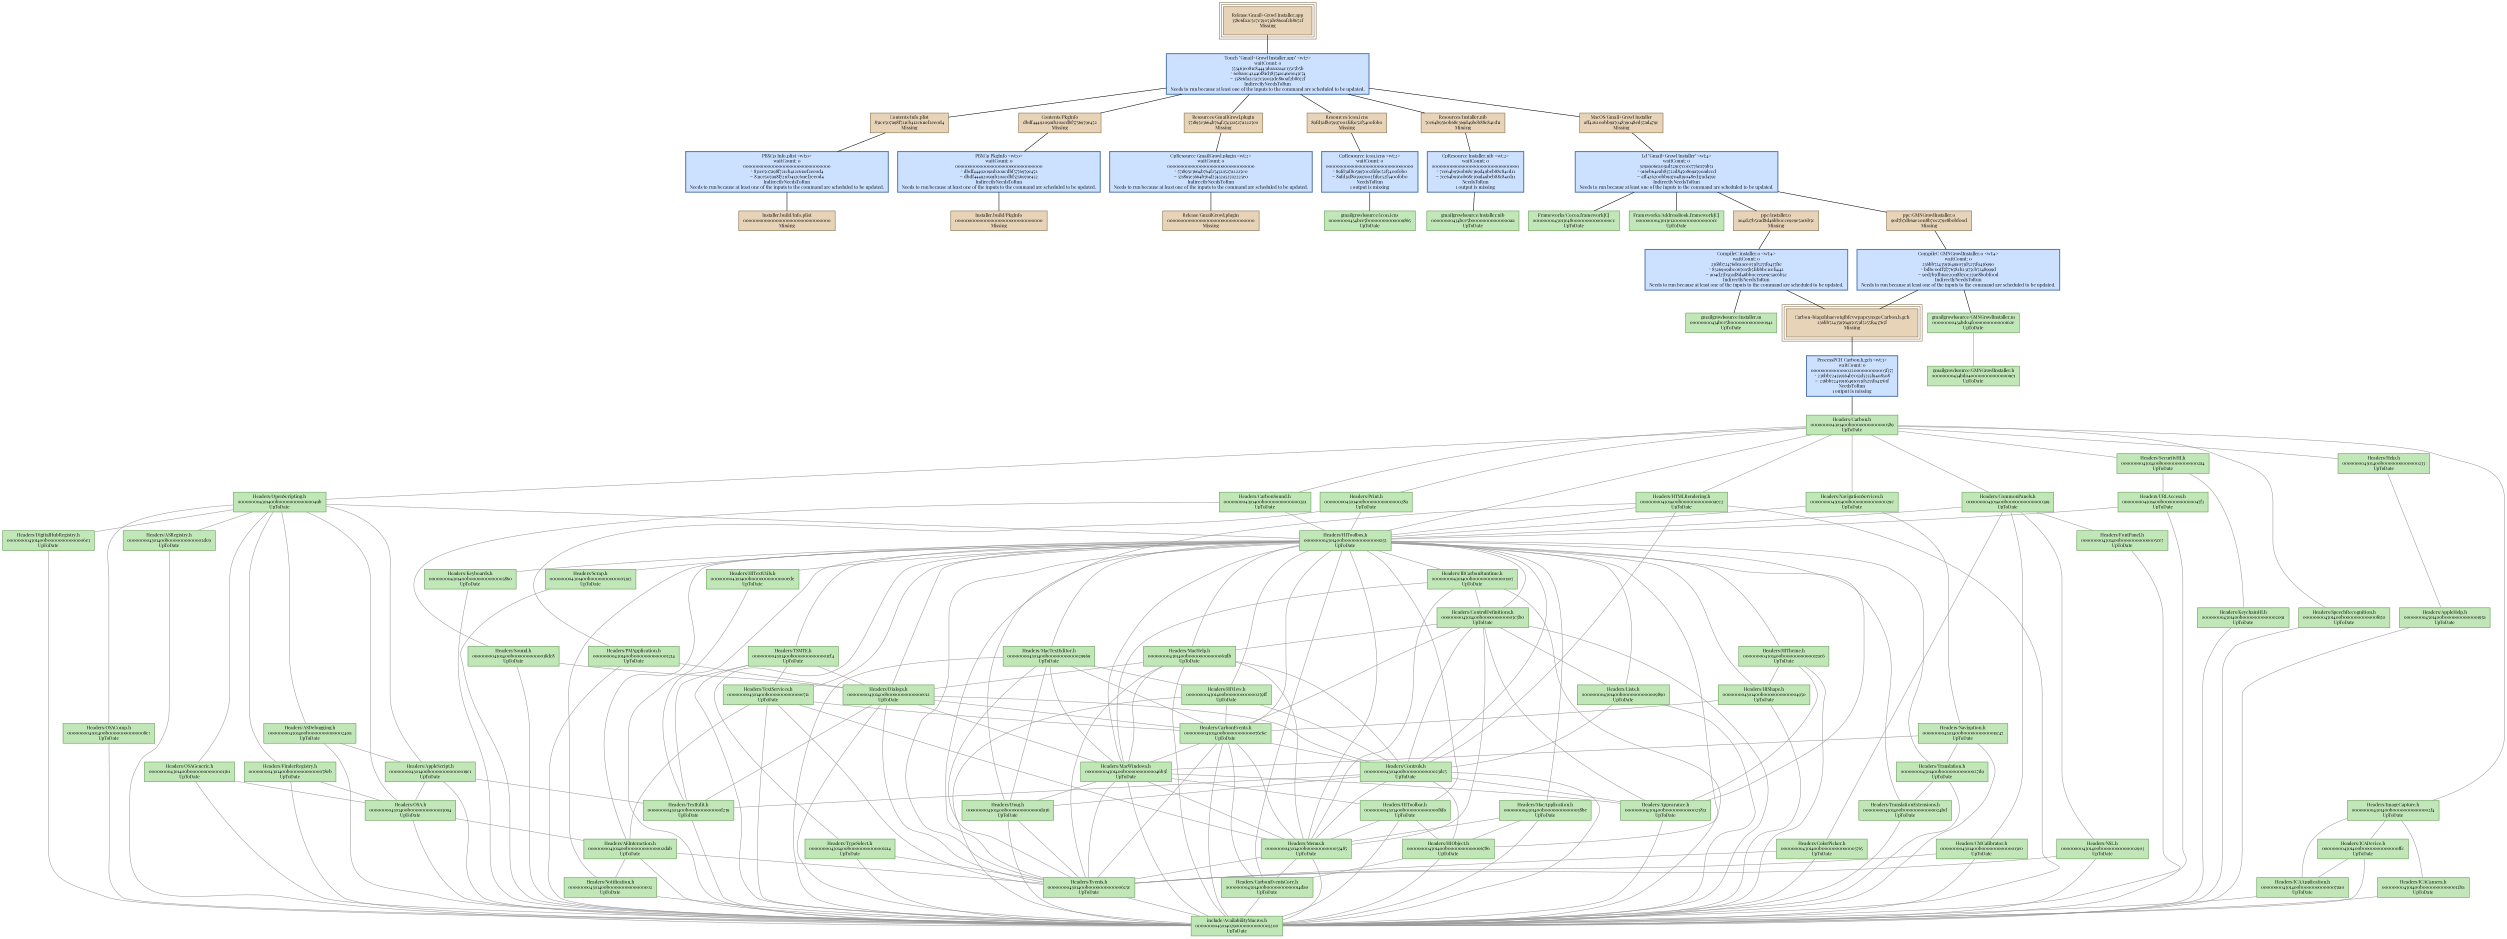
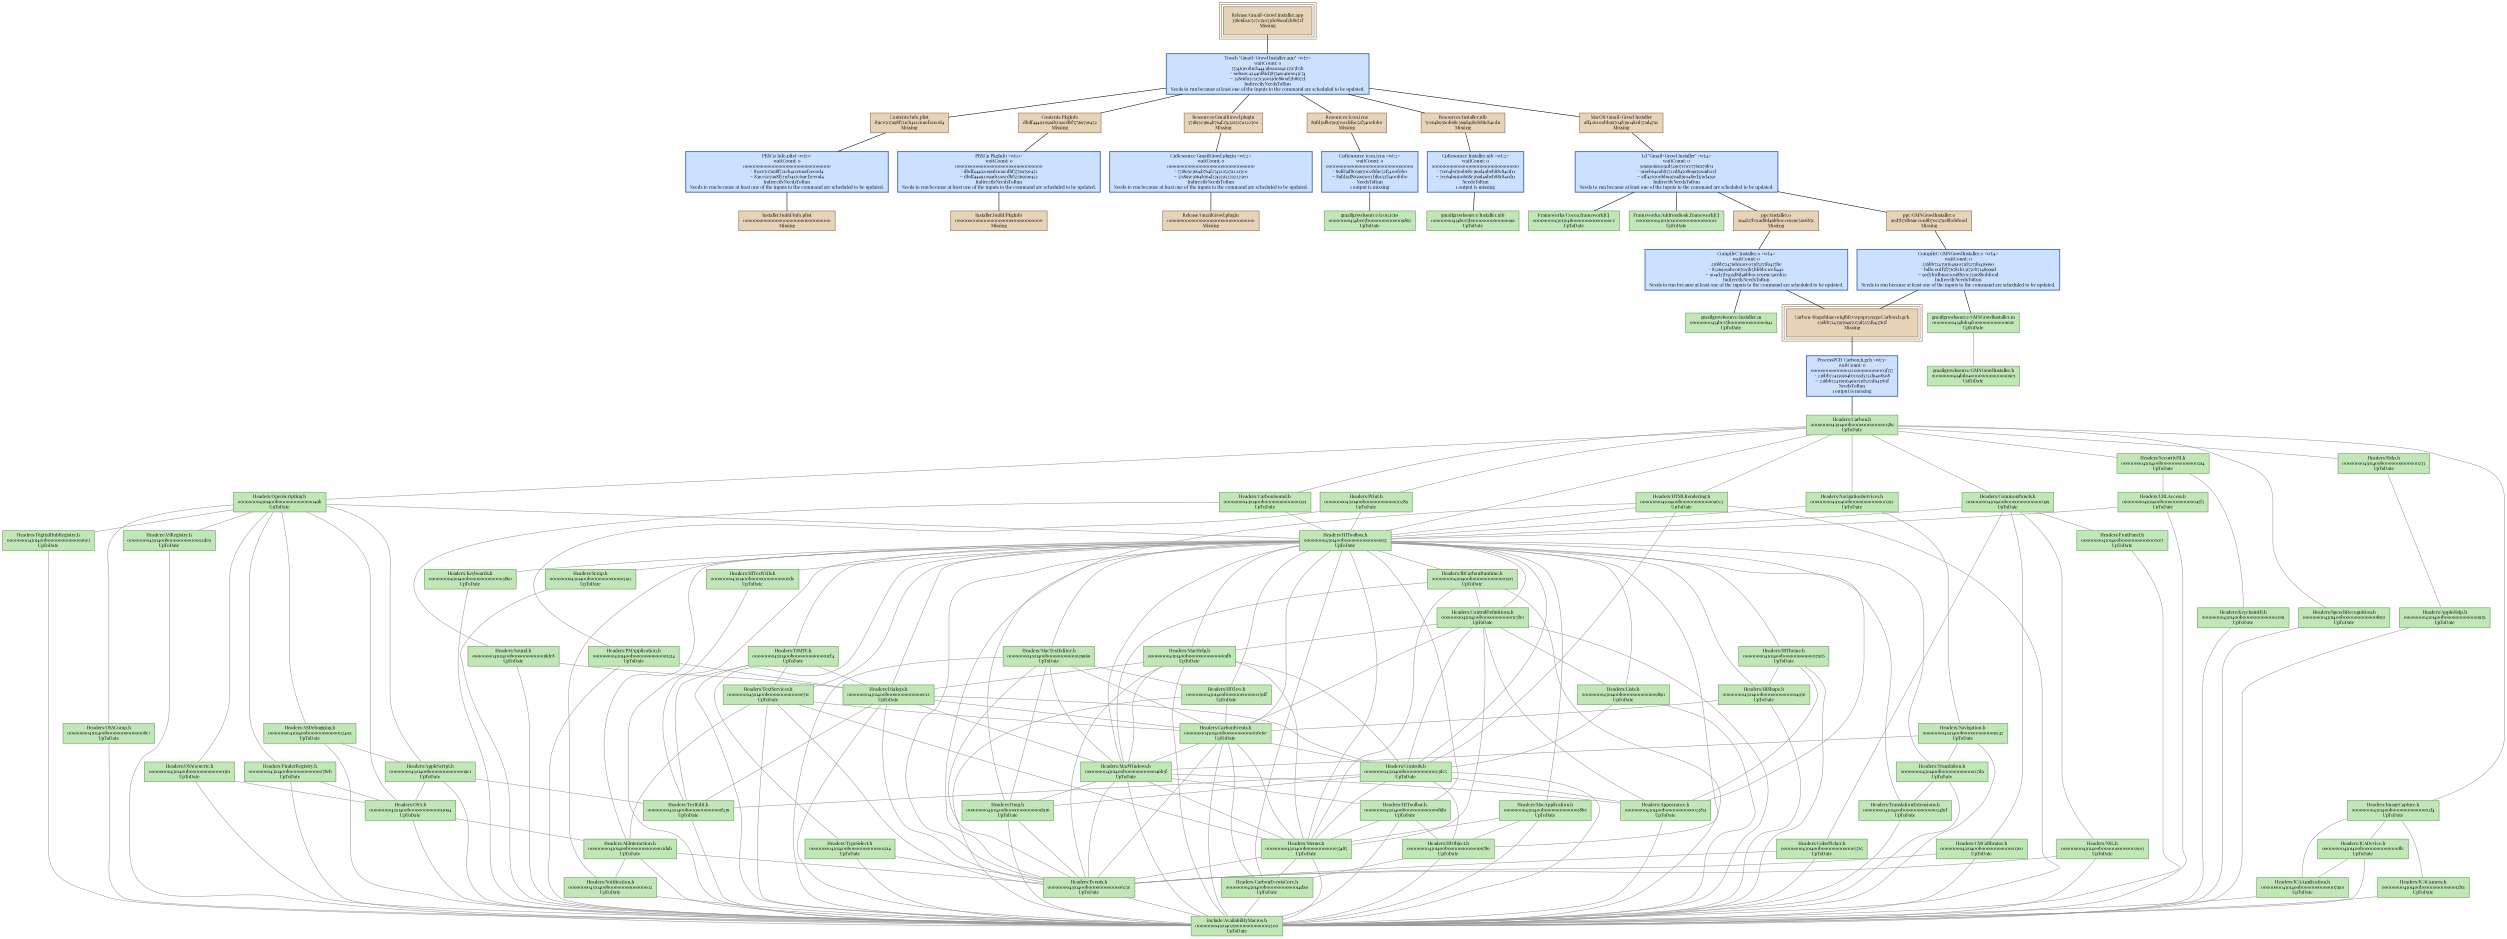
(1330, 731) -> none
